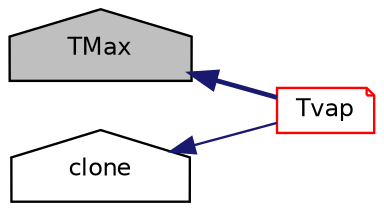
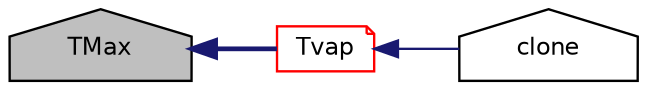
(236, 134) -> (429, 49)
